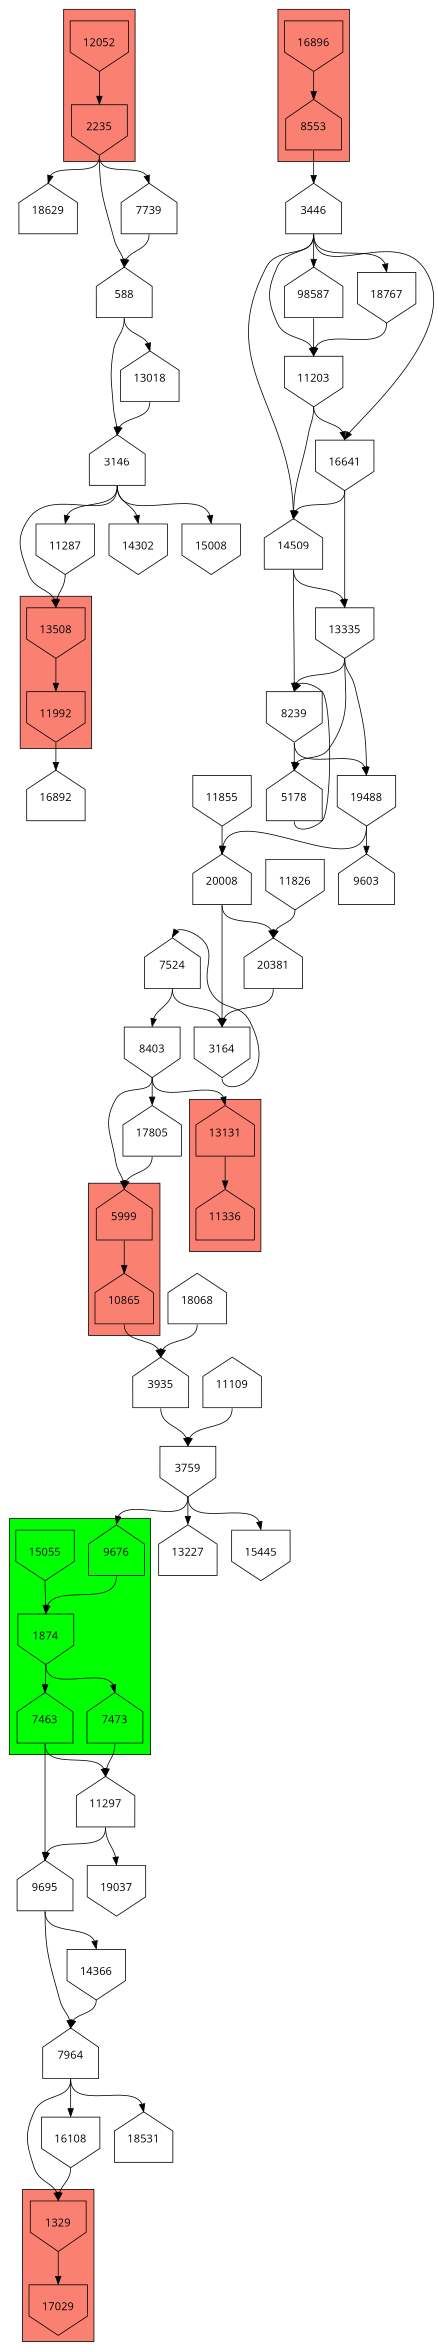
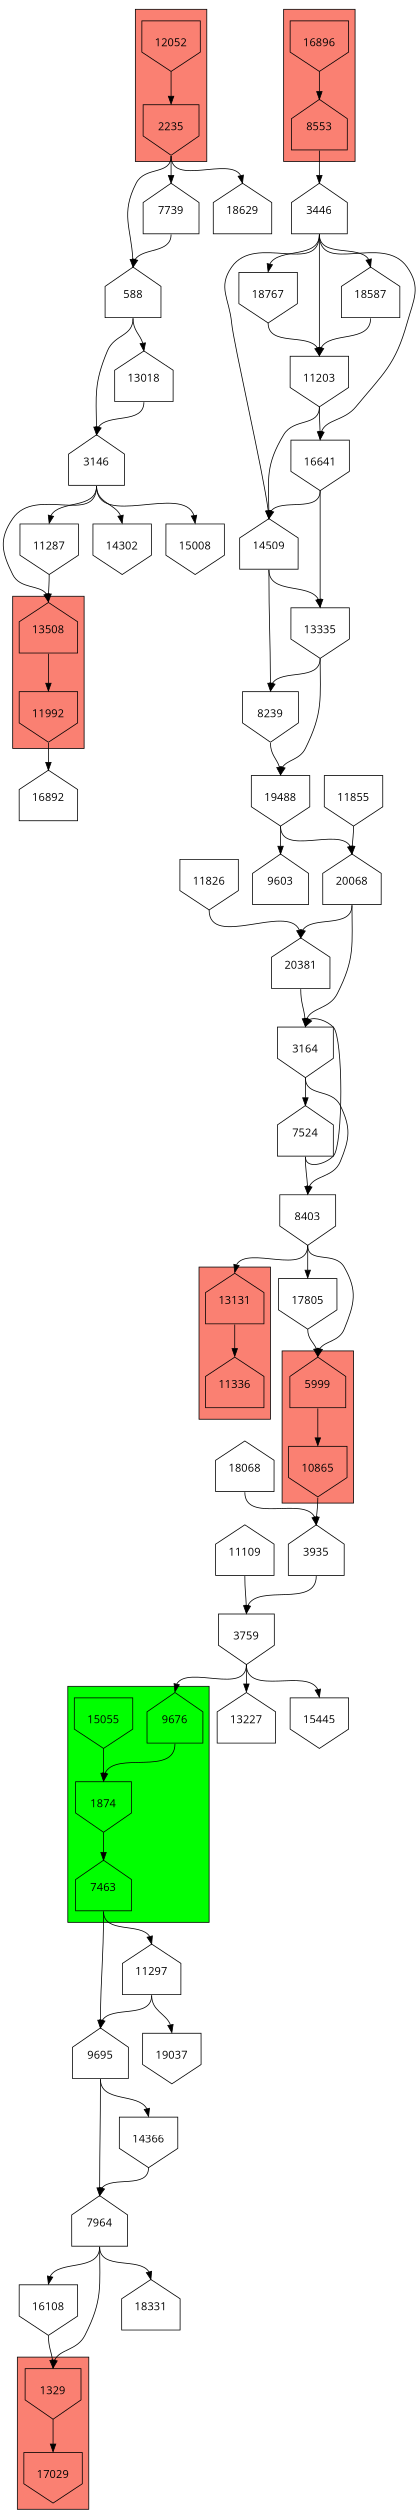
(314, 295) -> (371, 295)
(56, 630) -> (48, 630)
(294, 798) -> none
(222, 882) -> (352, 882)
none -> (348, 1130)
(152, 1134) -> (308, 1301)
(124, 1301) -> (318, 1469)
(115, 1720) -> none
(144, 2140) -> (151, 2307)
